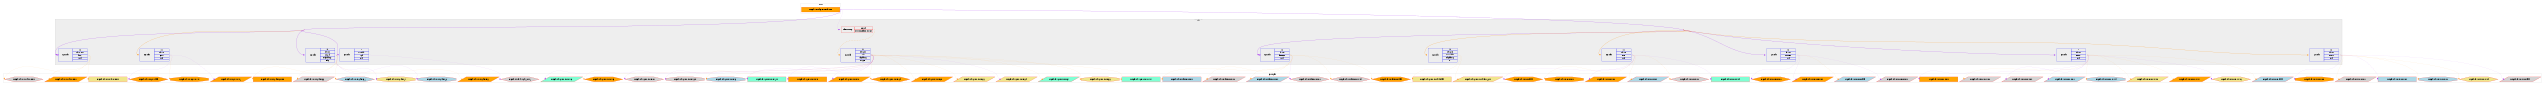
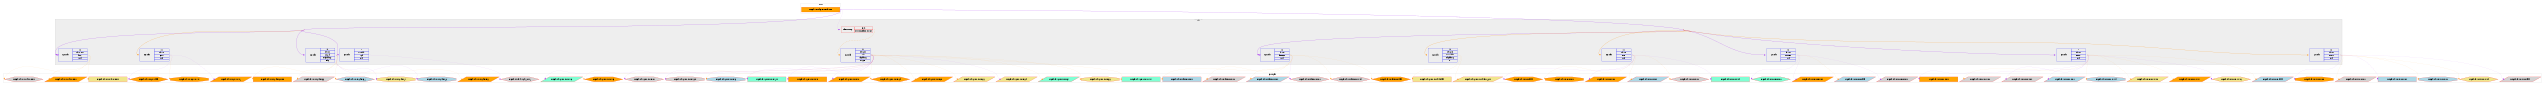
(864, 28) -> (864, 28)
(1771, 79) -> (1771, 79)
